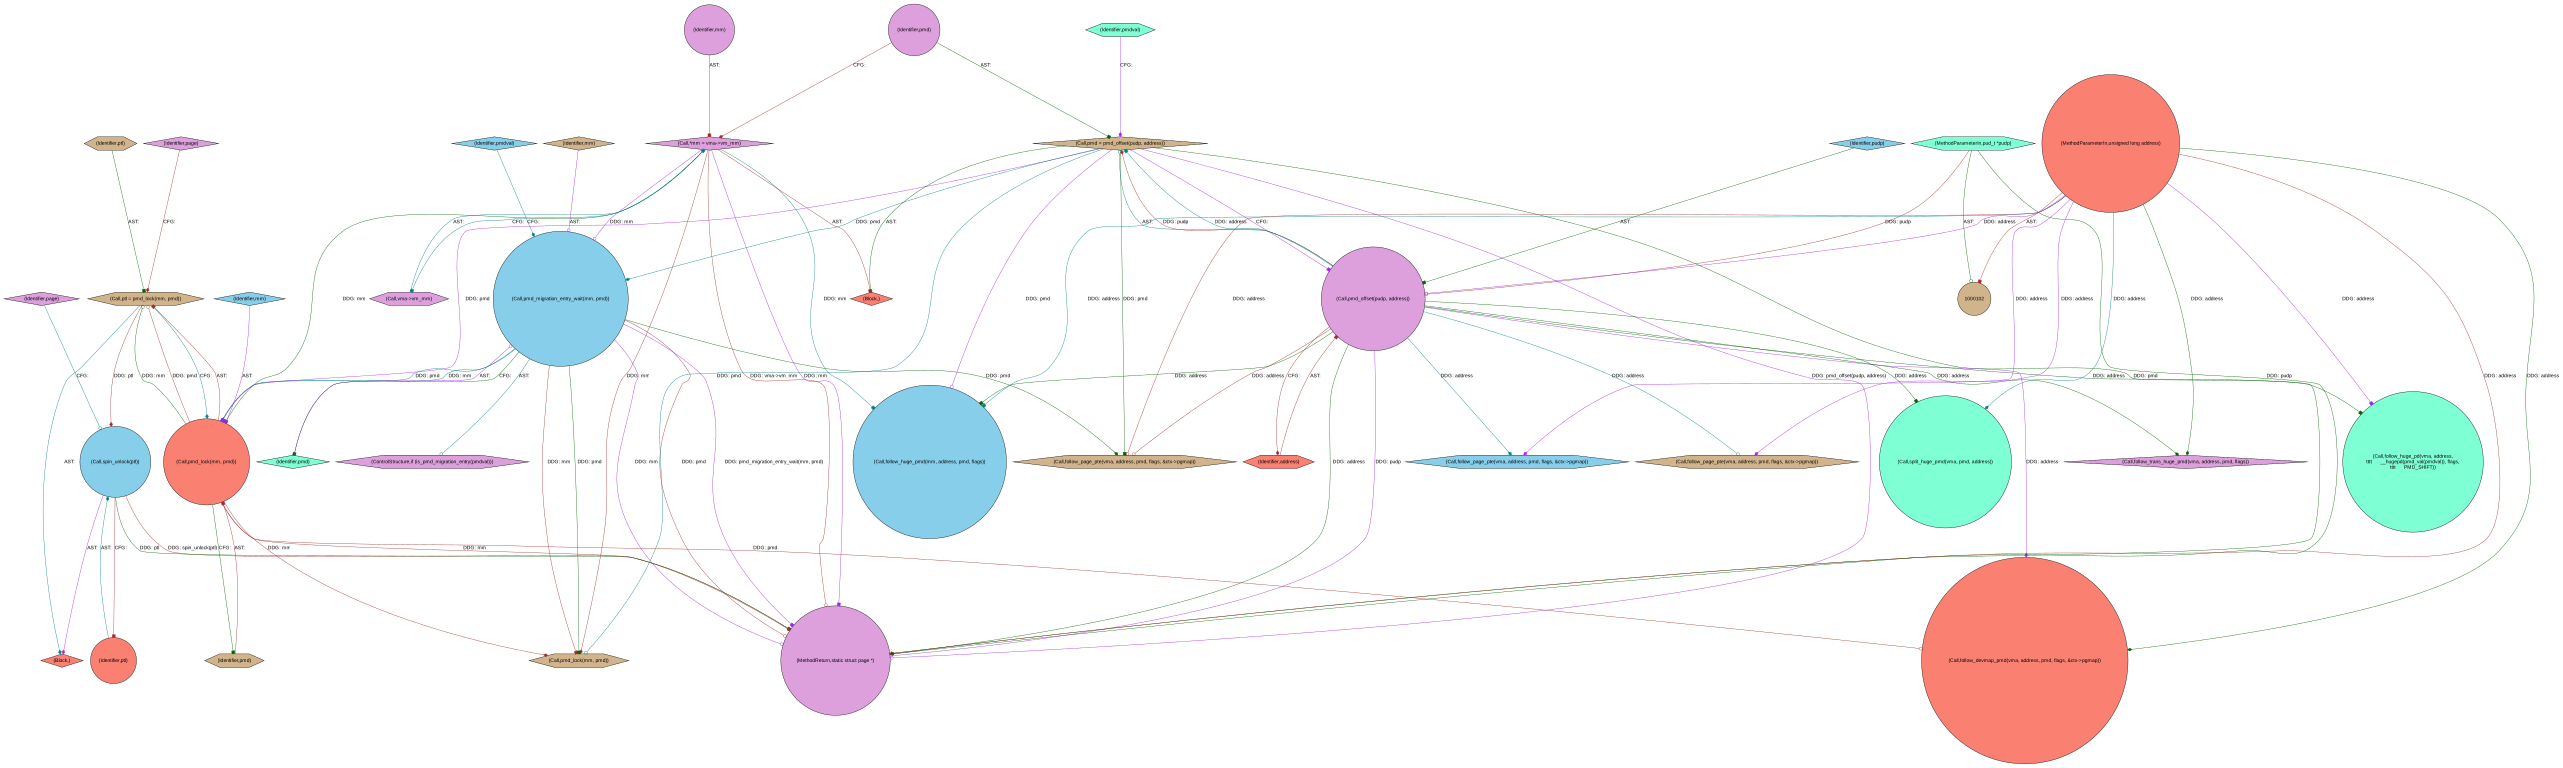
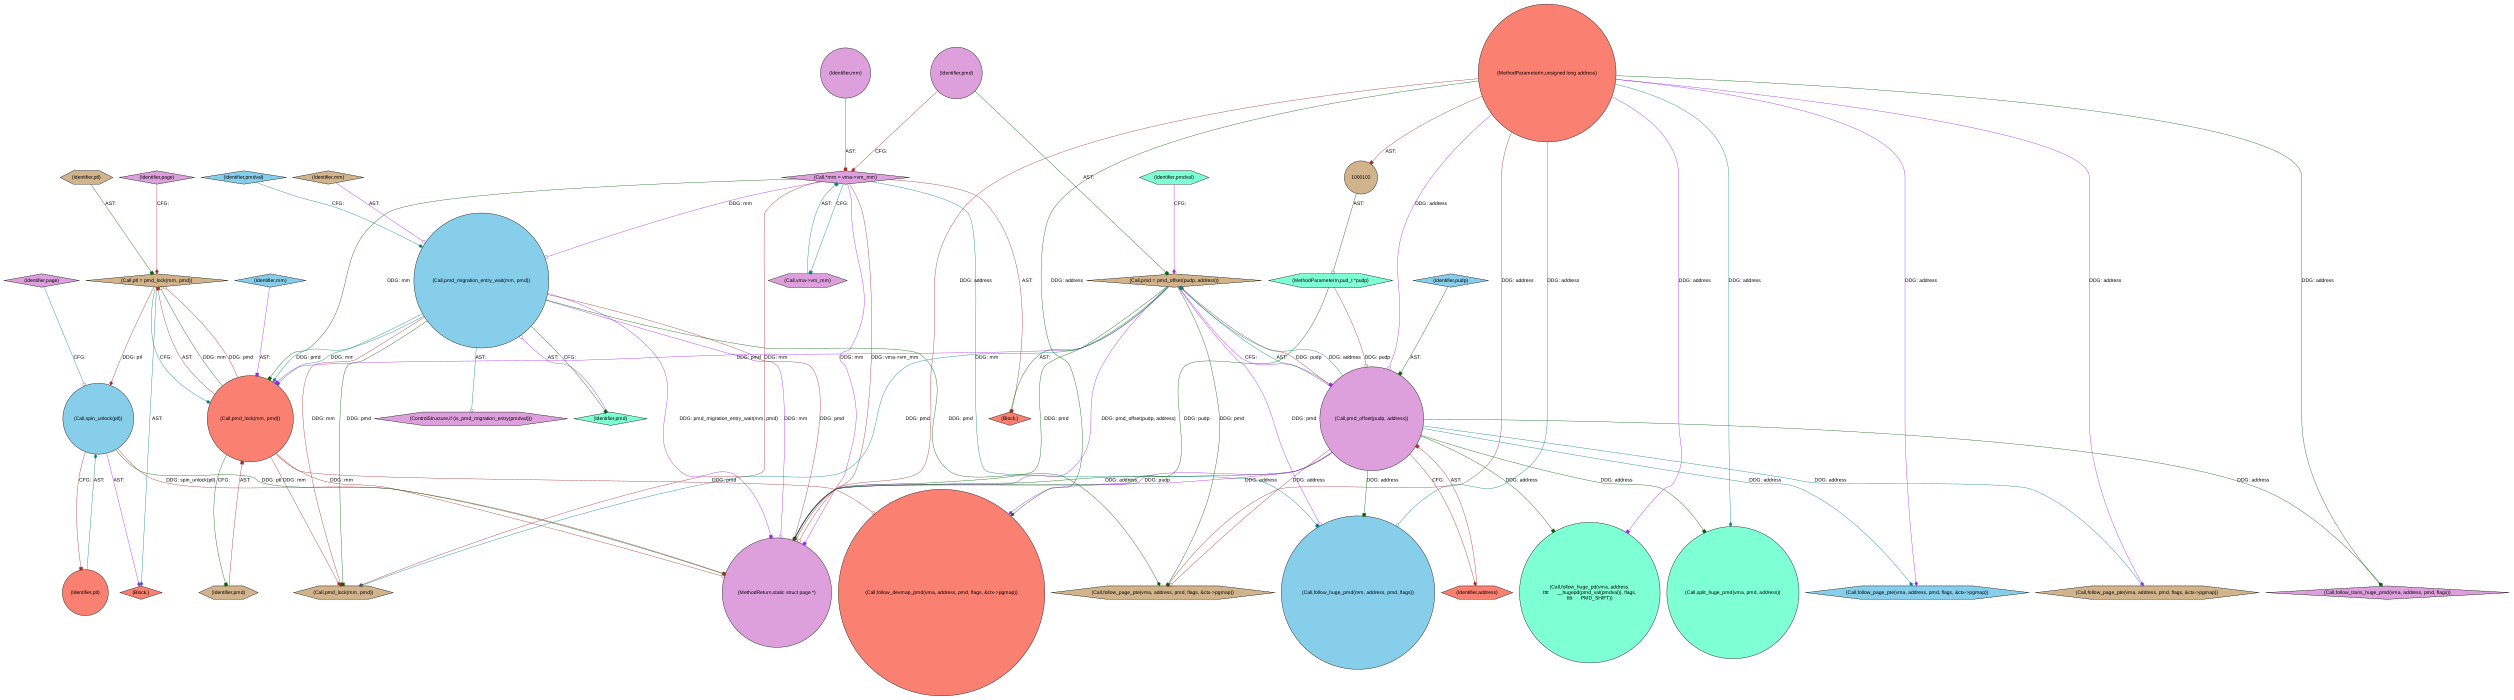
(1963, 211) -> (1345, 232)
(865, 216) -> none
(1467, 217) -> (1547, 383)
(146, 299) -> (157, 281)
